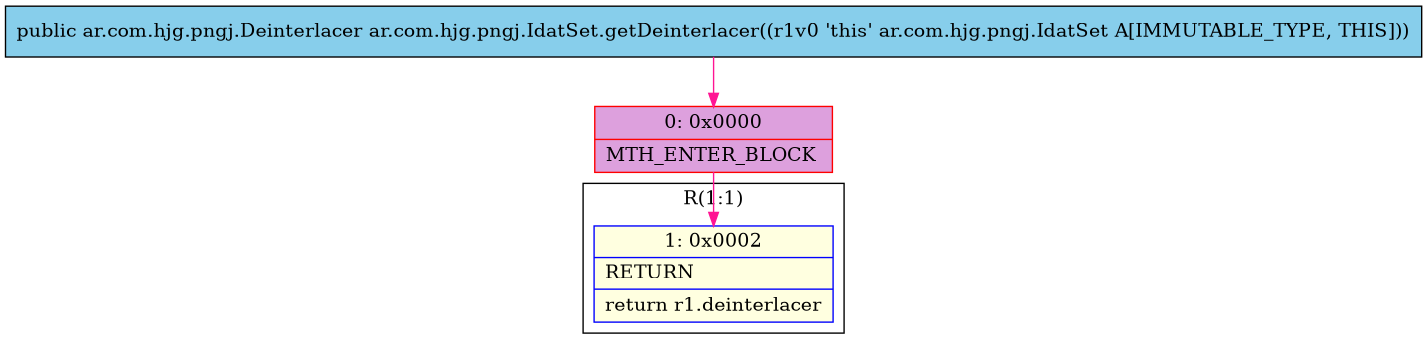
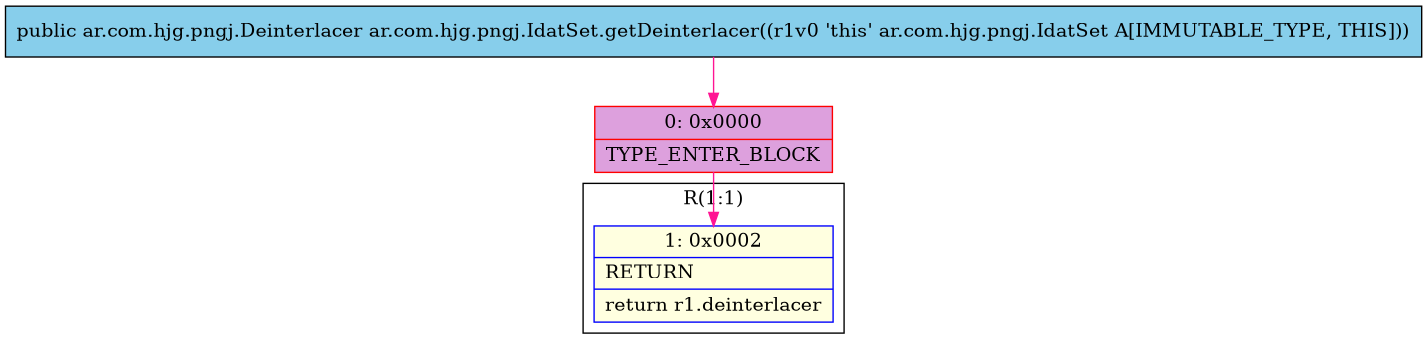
(712, 155) -> (714, 155)
